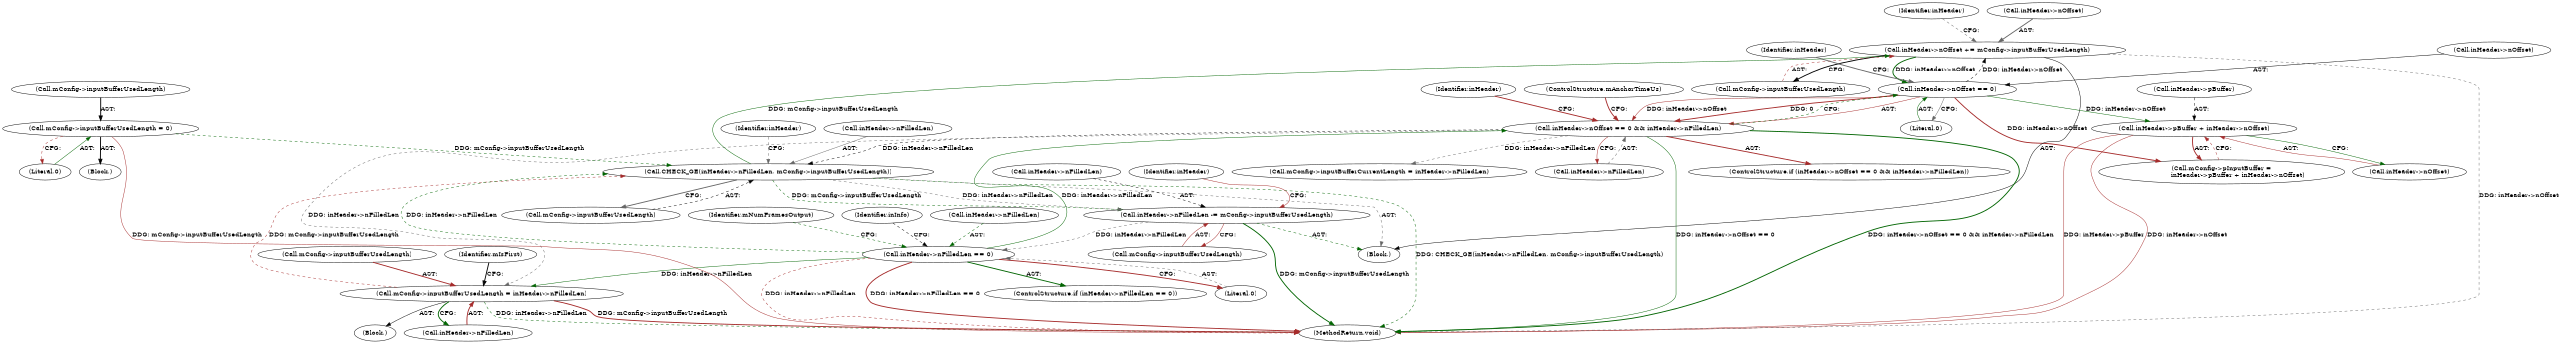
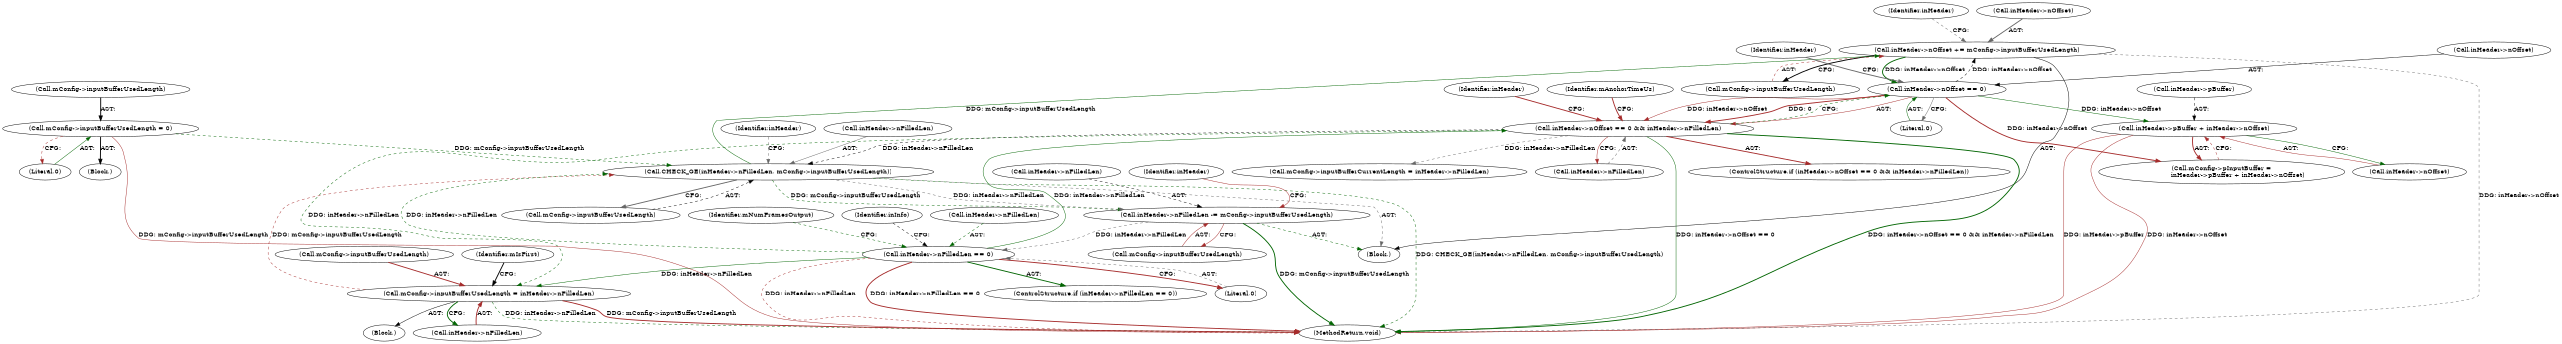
(1604, 89) -> (1610, 89)
(740, 146) -> (728, 147)
